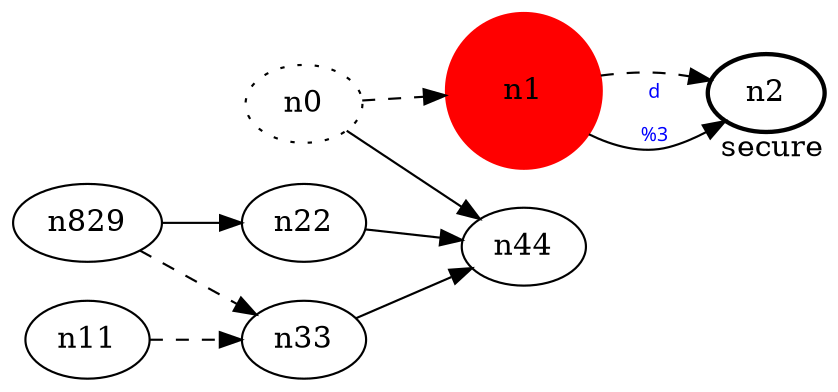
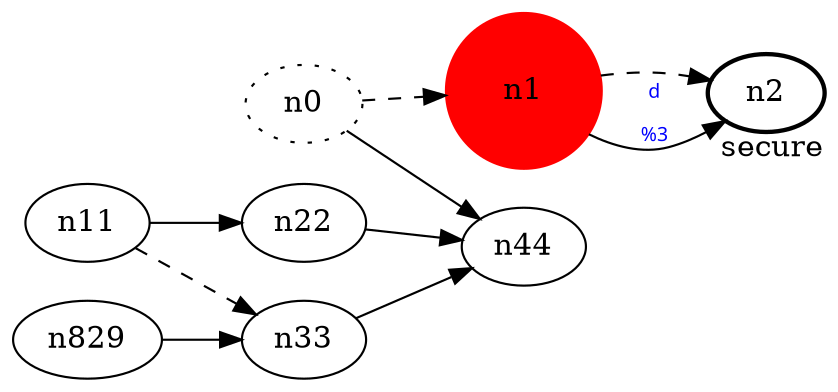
(191, 223) -> (185, 223)
(188, 277) -> (191, 340)
